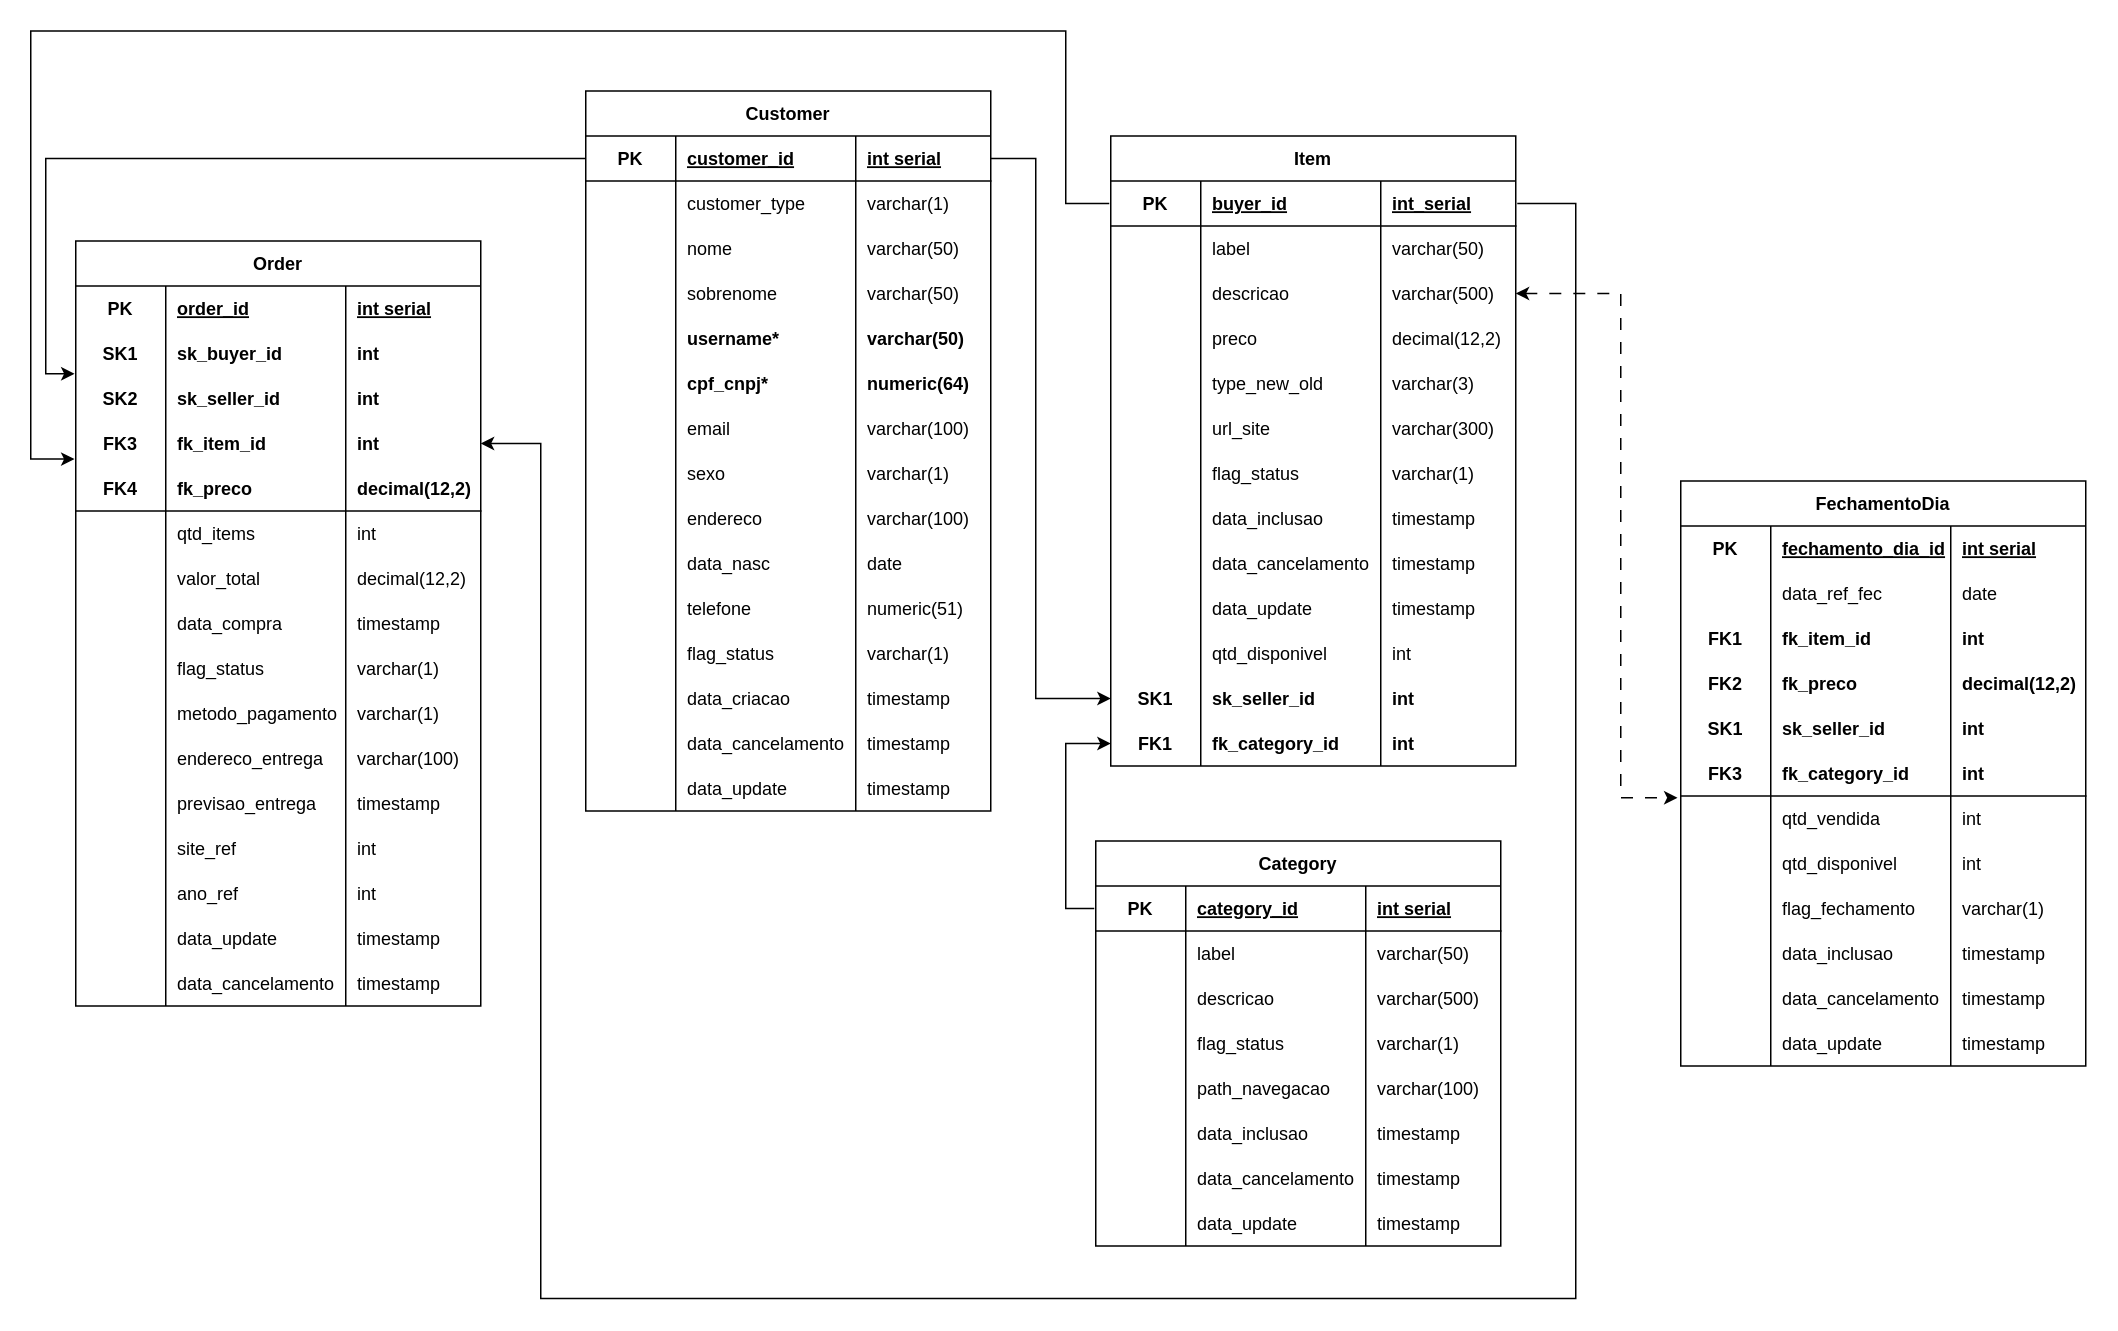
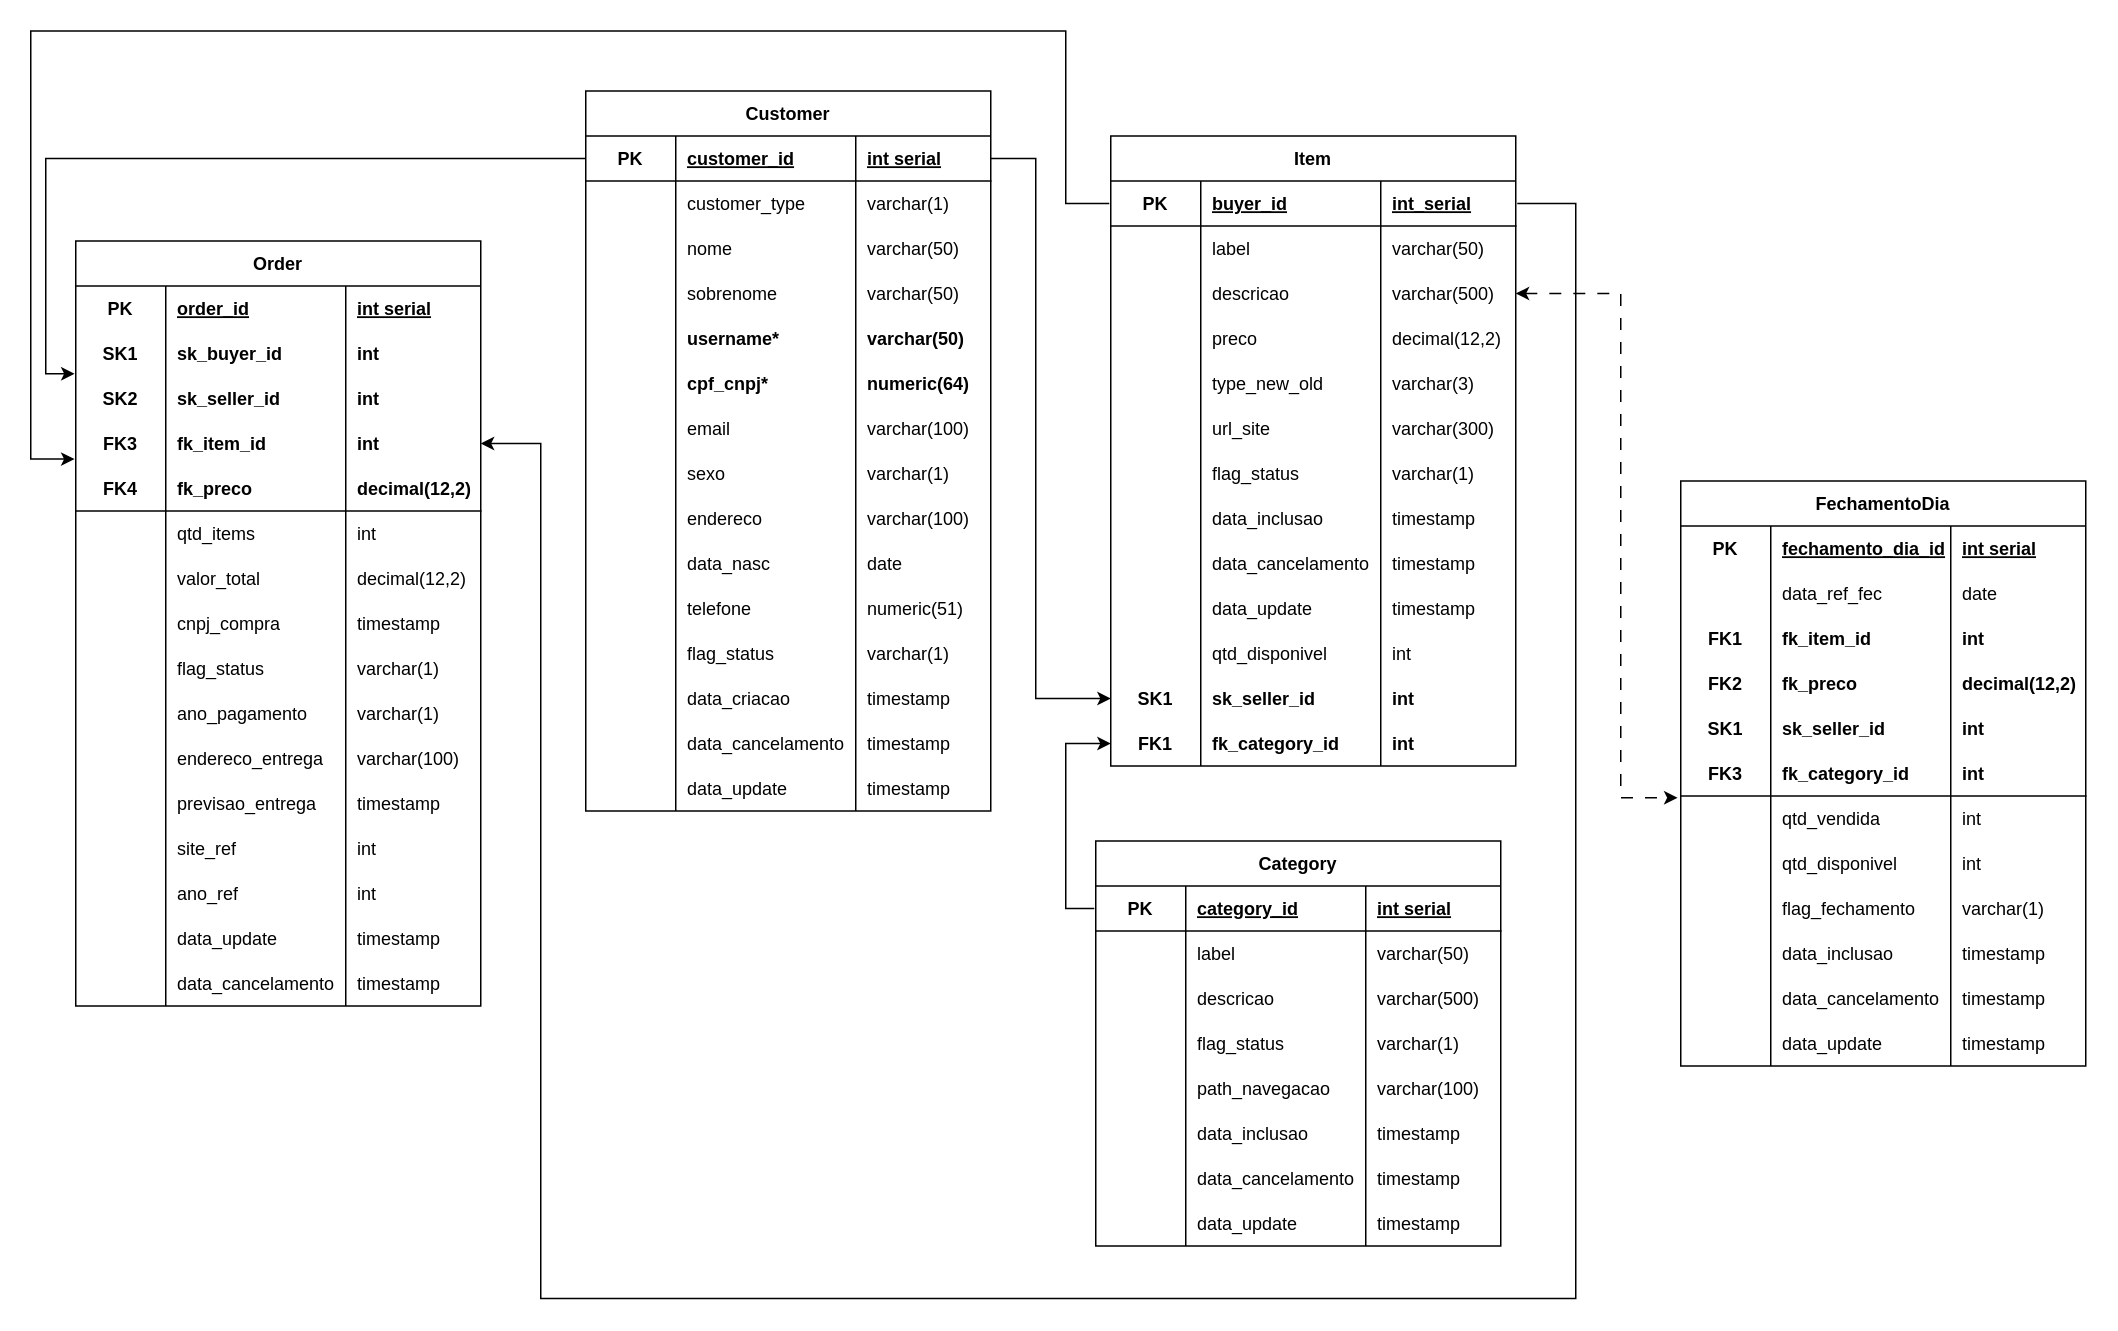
(232, 624) -> (232, 624)
(258, 714) -> (243, 714)
